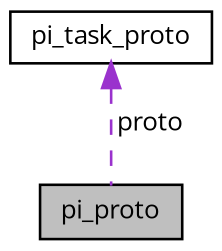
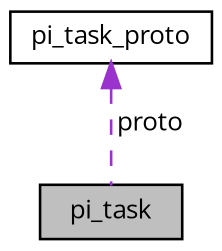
(111, 212) -> (111, 212)
